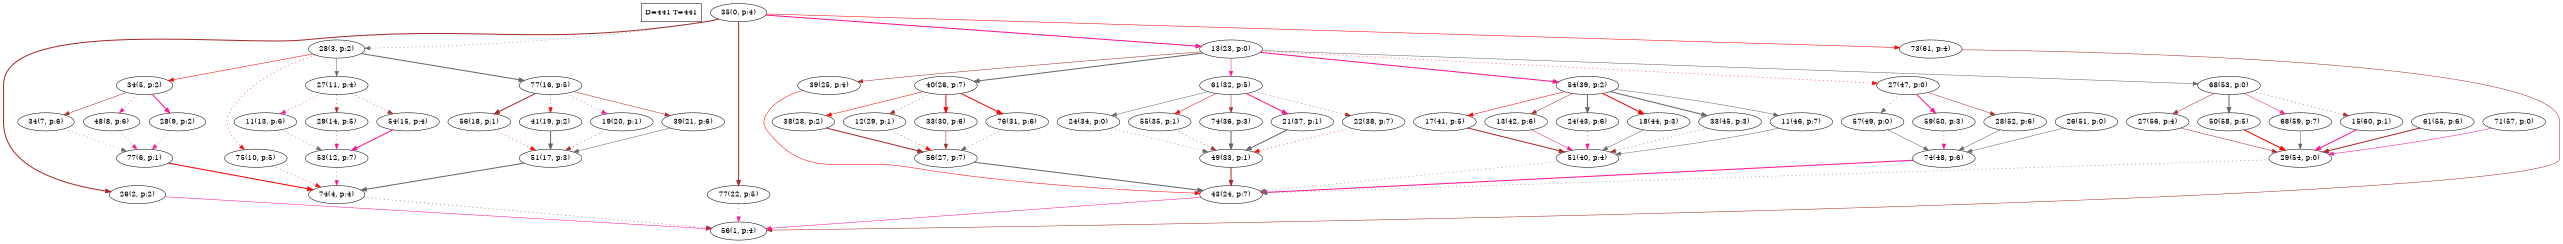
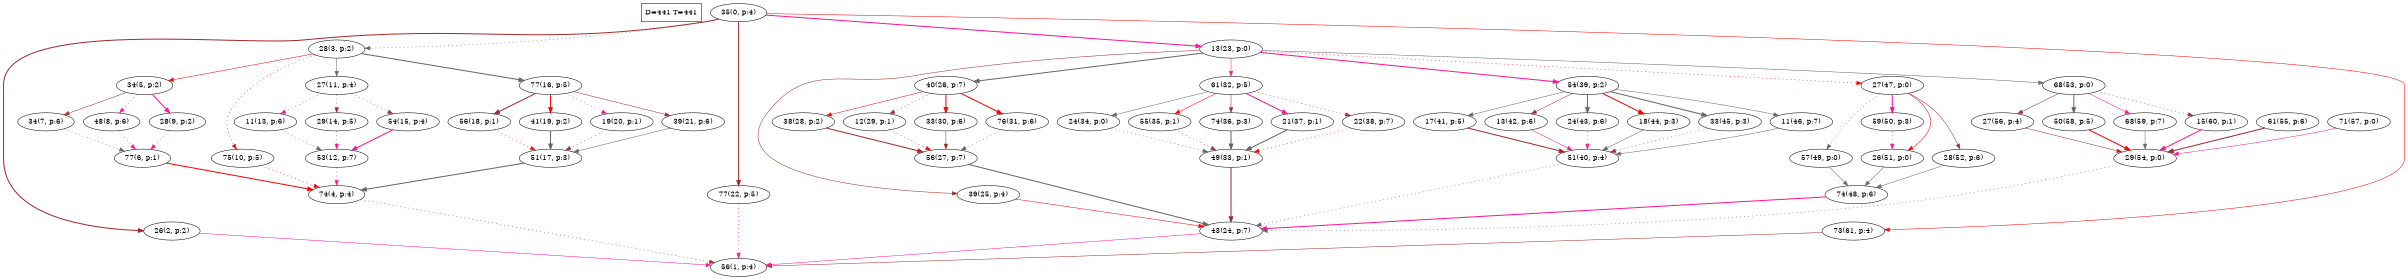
(551, 101) -> (551, 101)
(1519, 103) -> (1519, 103)
none -> (1931, 119)
(1944, 138) -> (1892, 138)
